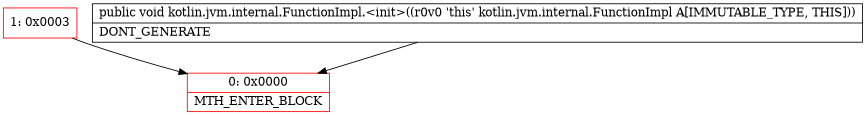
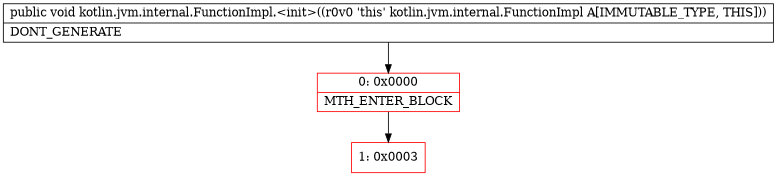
(125, 56) -> (388, 123)
